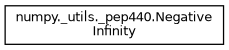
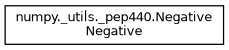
(114, 25) -> (114, 25)
